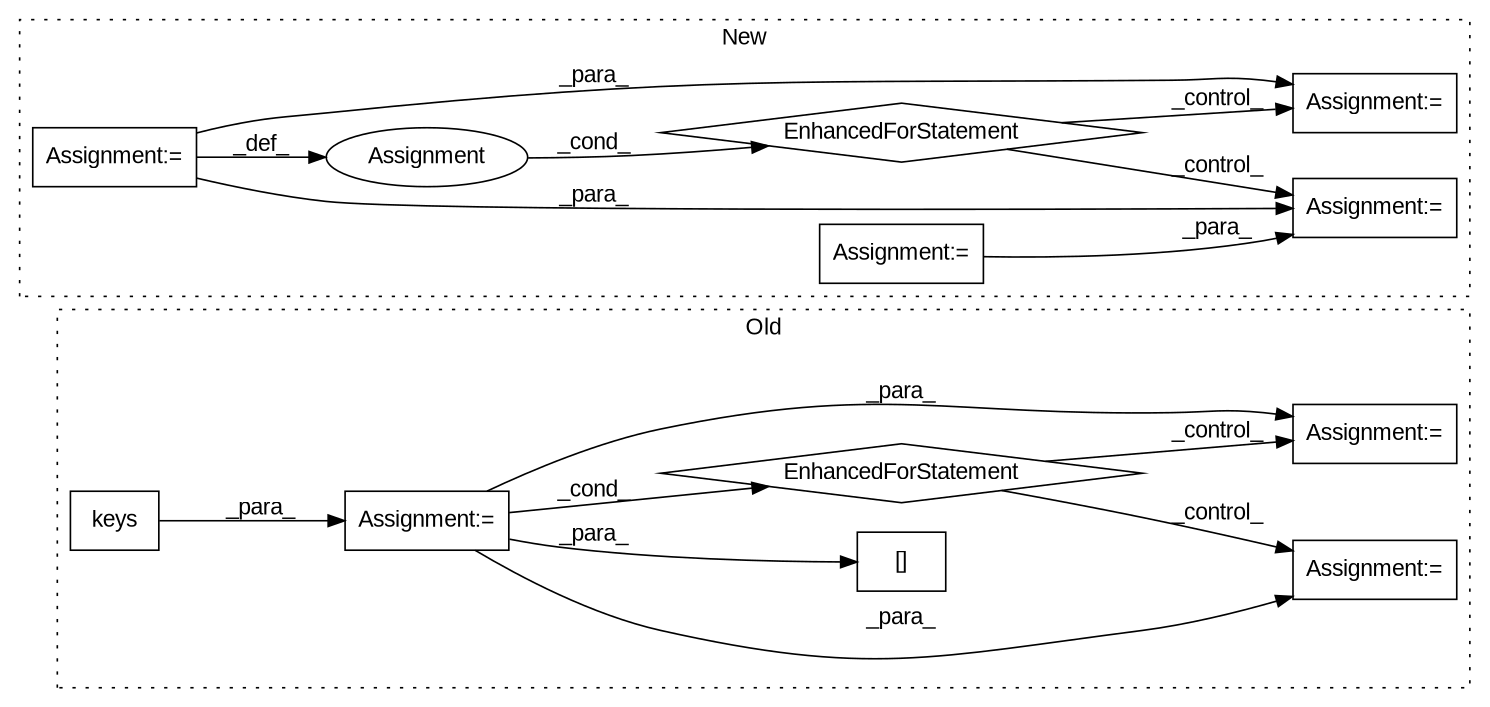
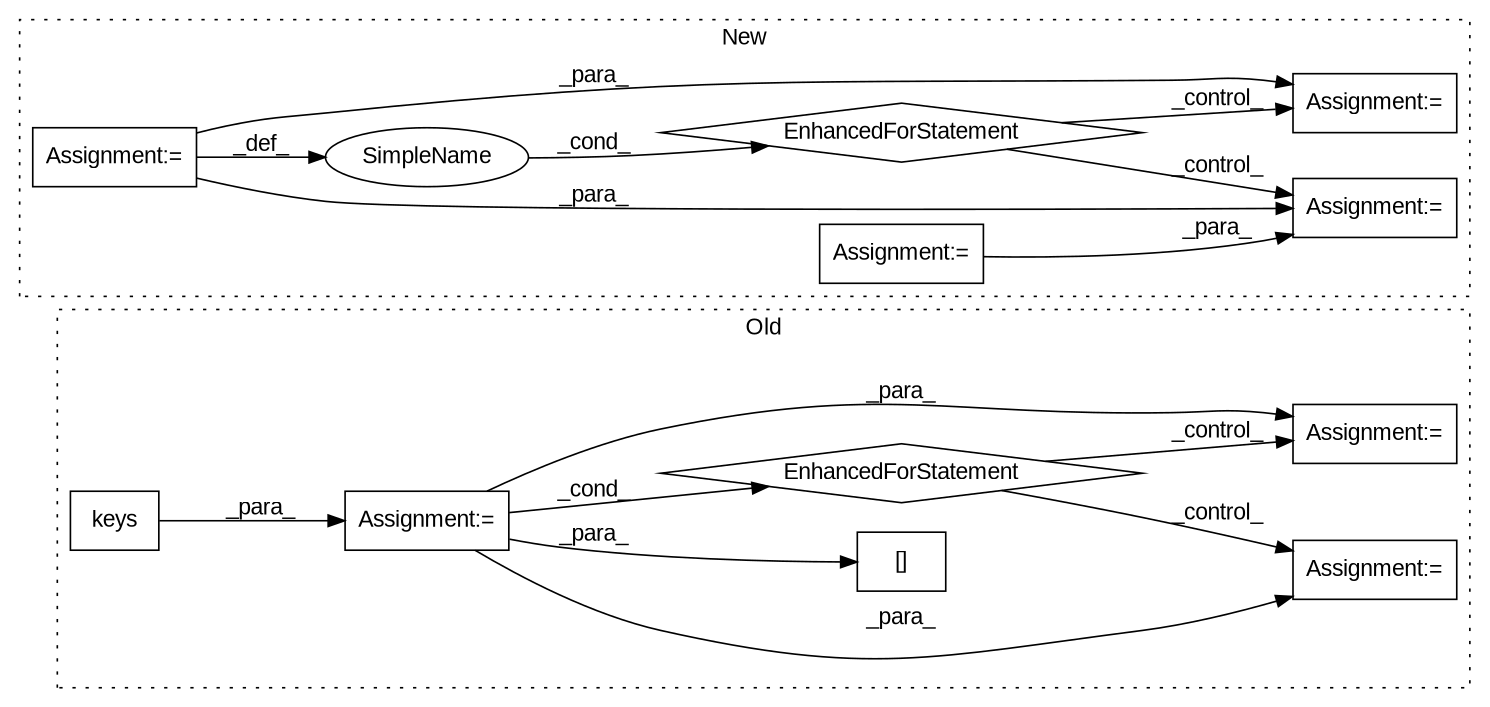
(427, 157) -> (427, 157)
